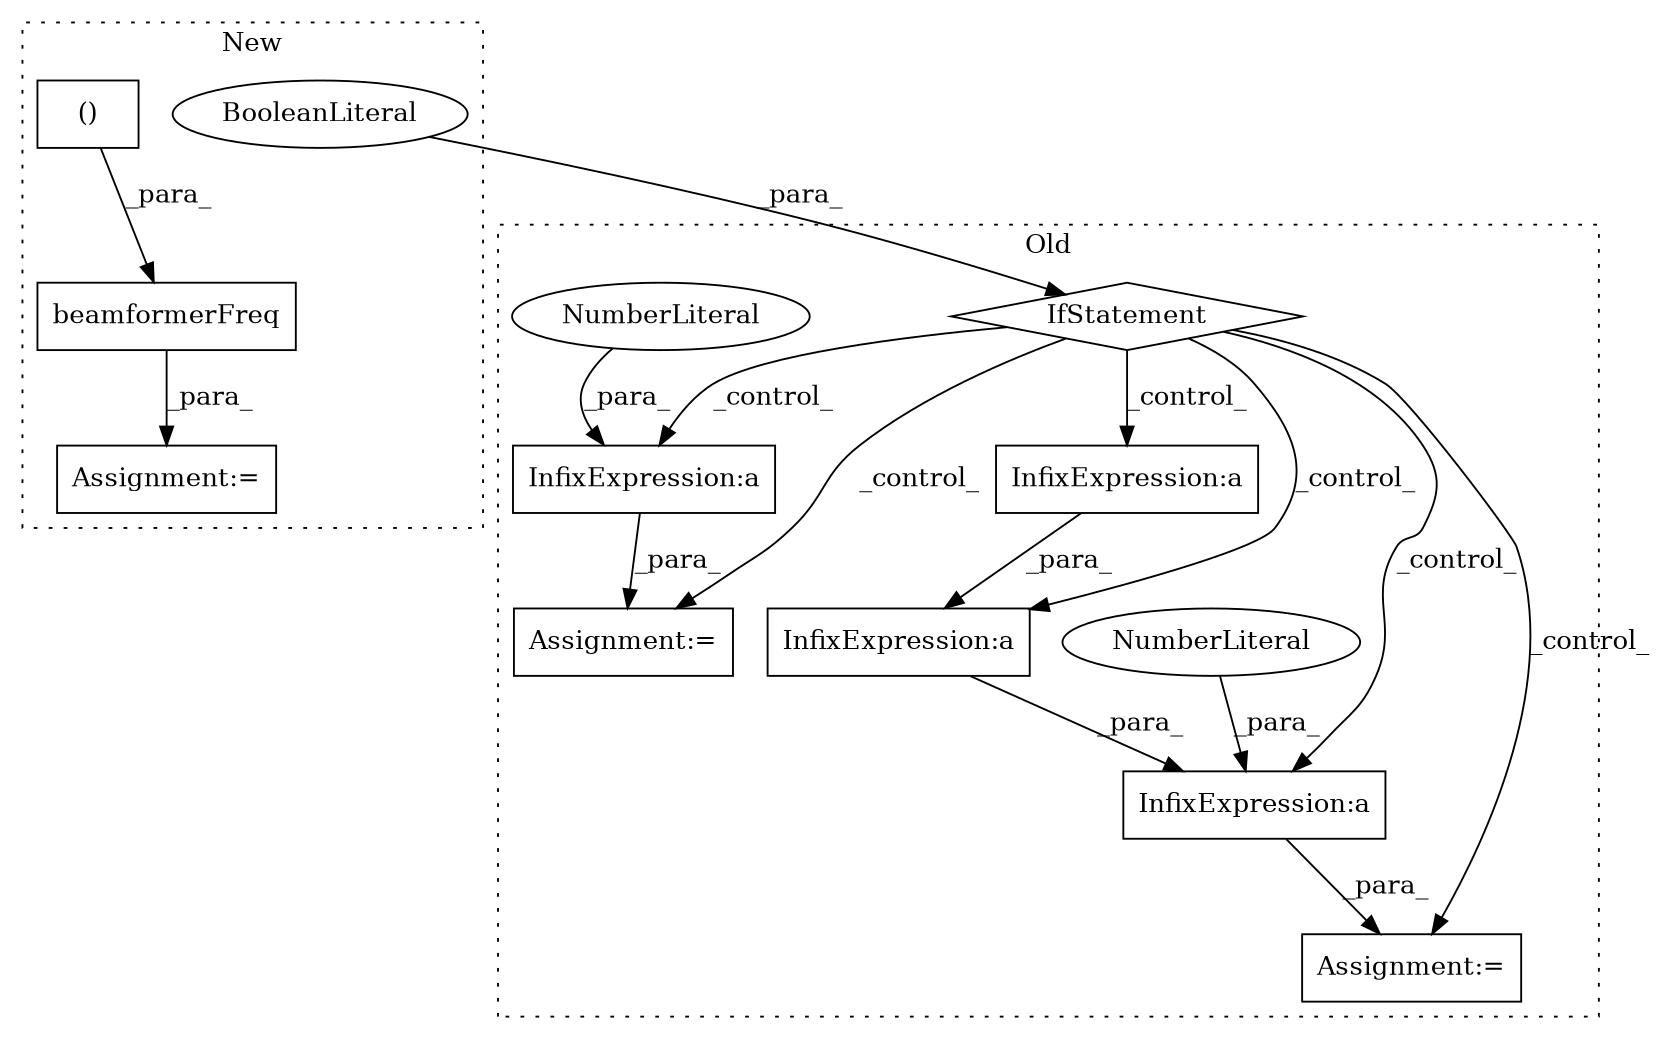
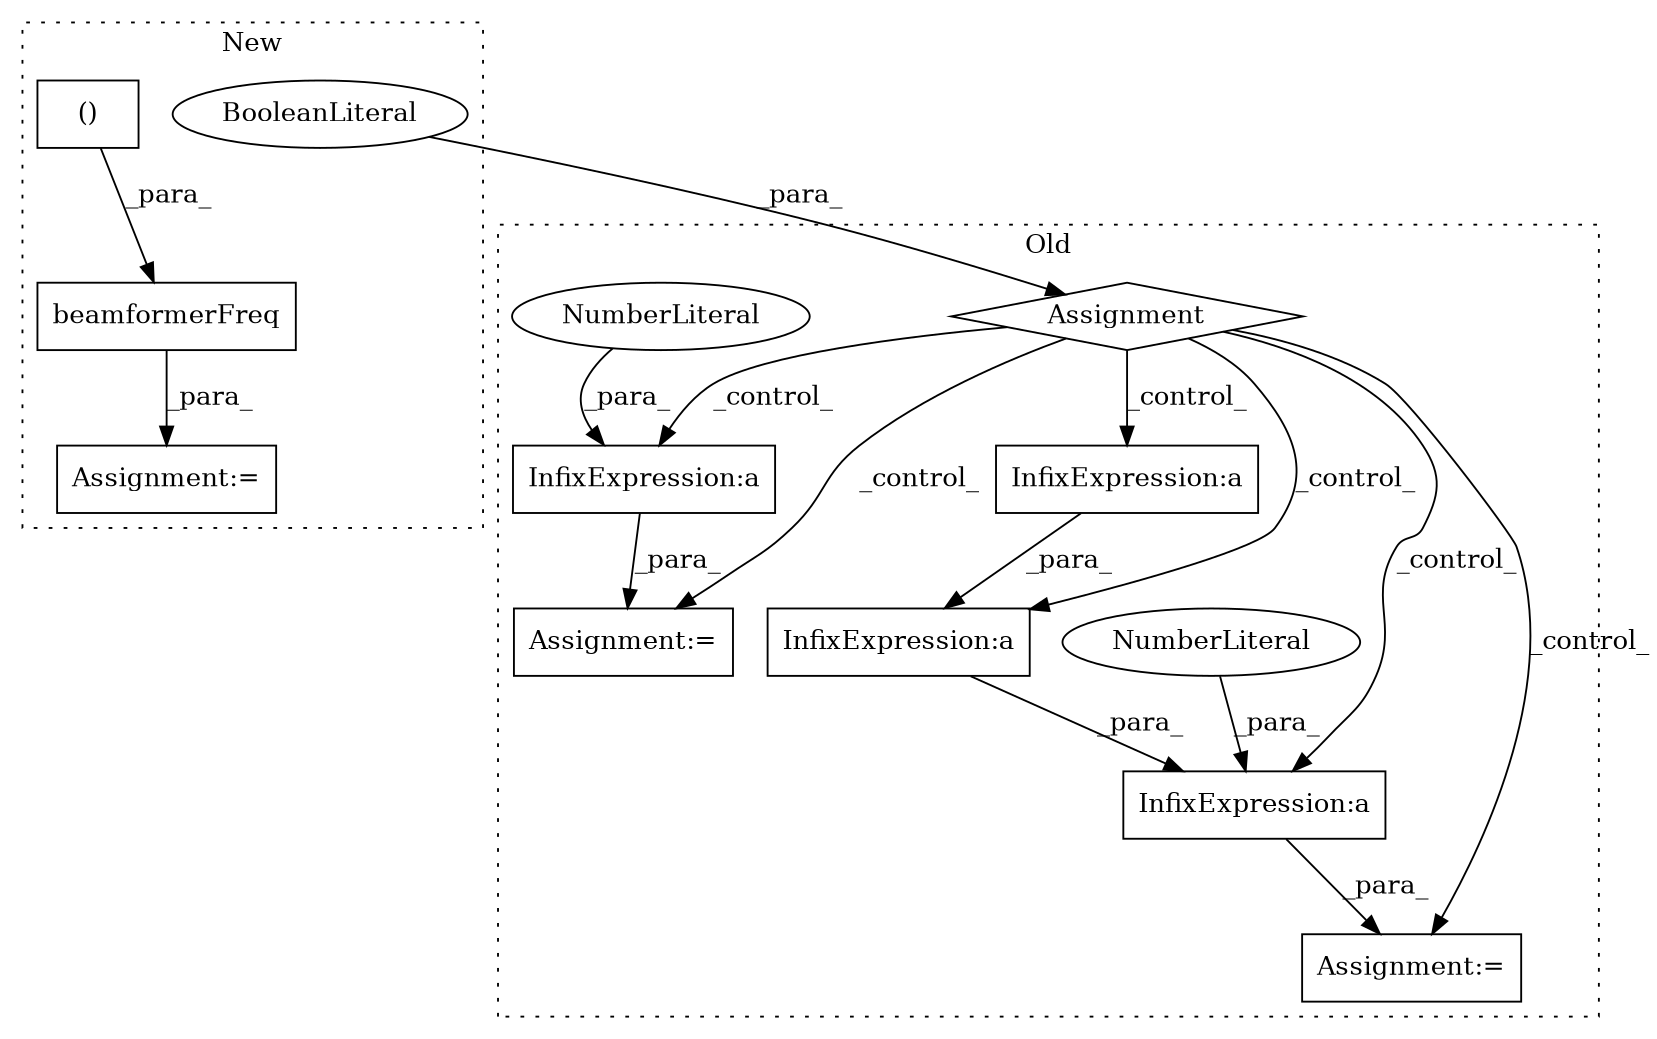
(1127, 316) -> (1127, 316)
